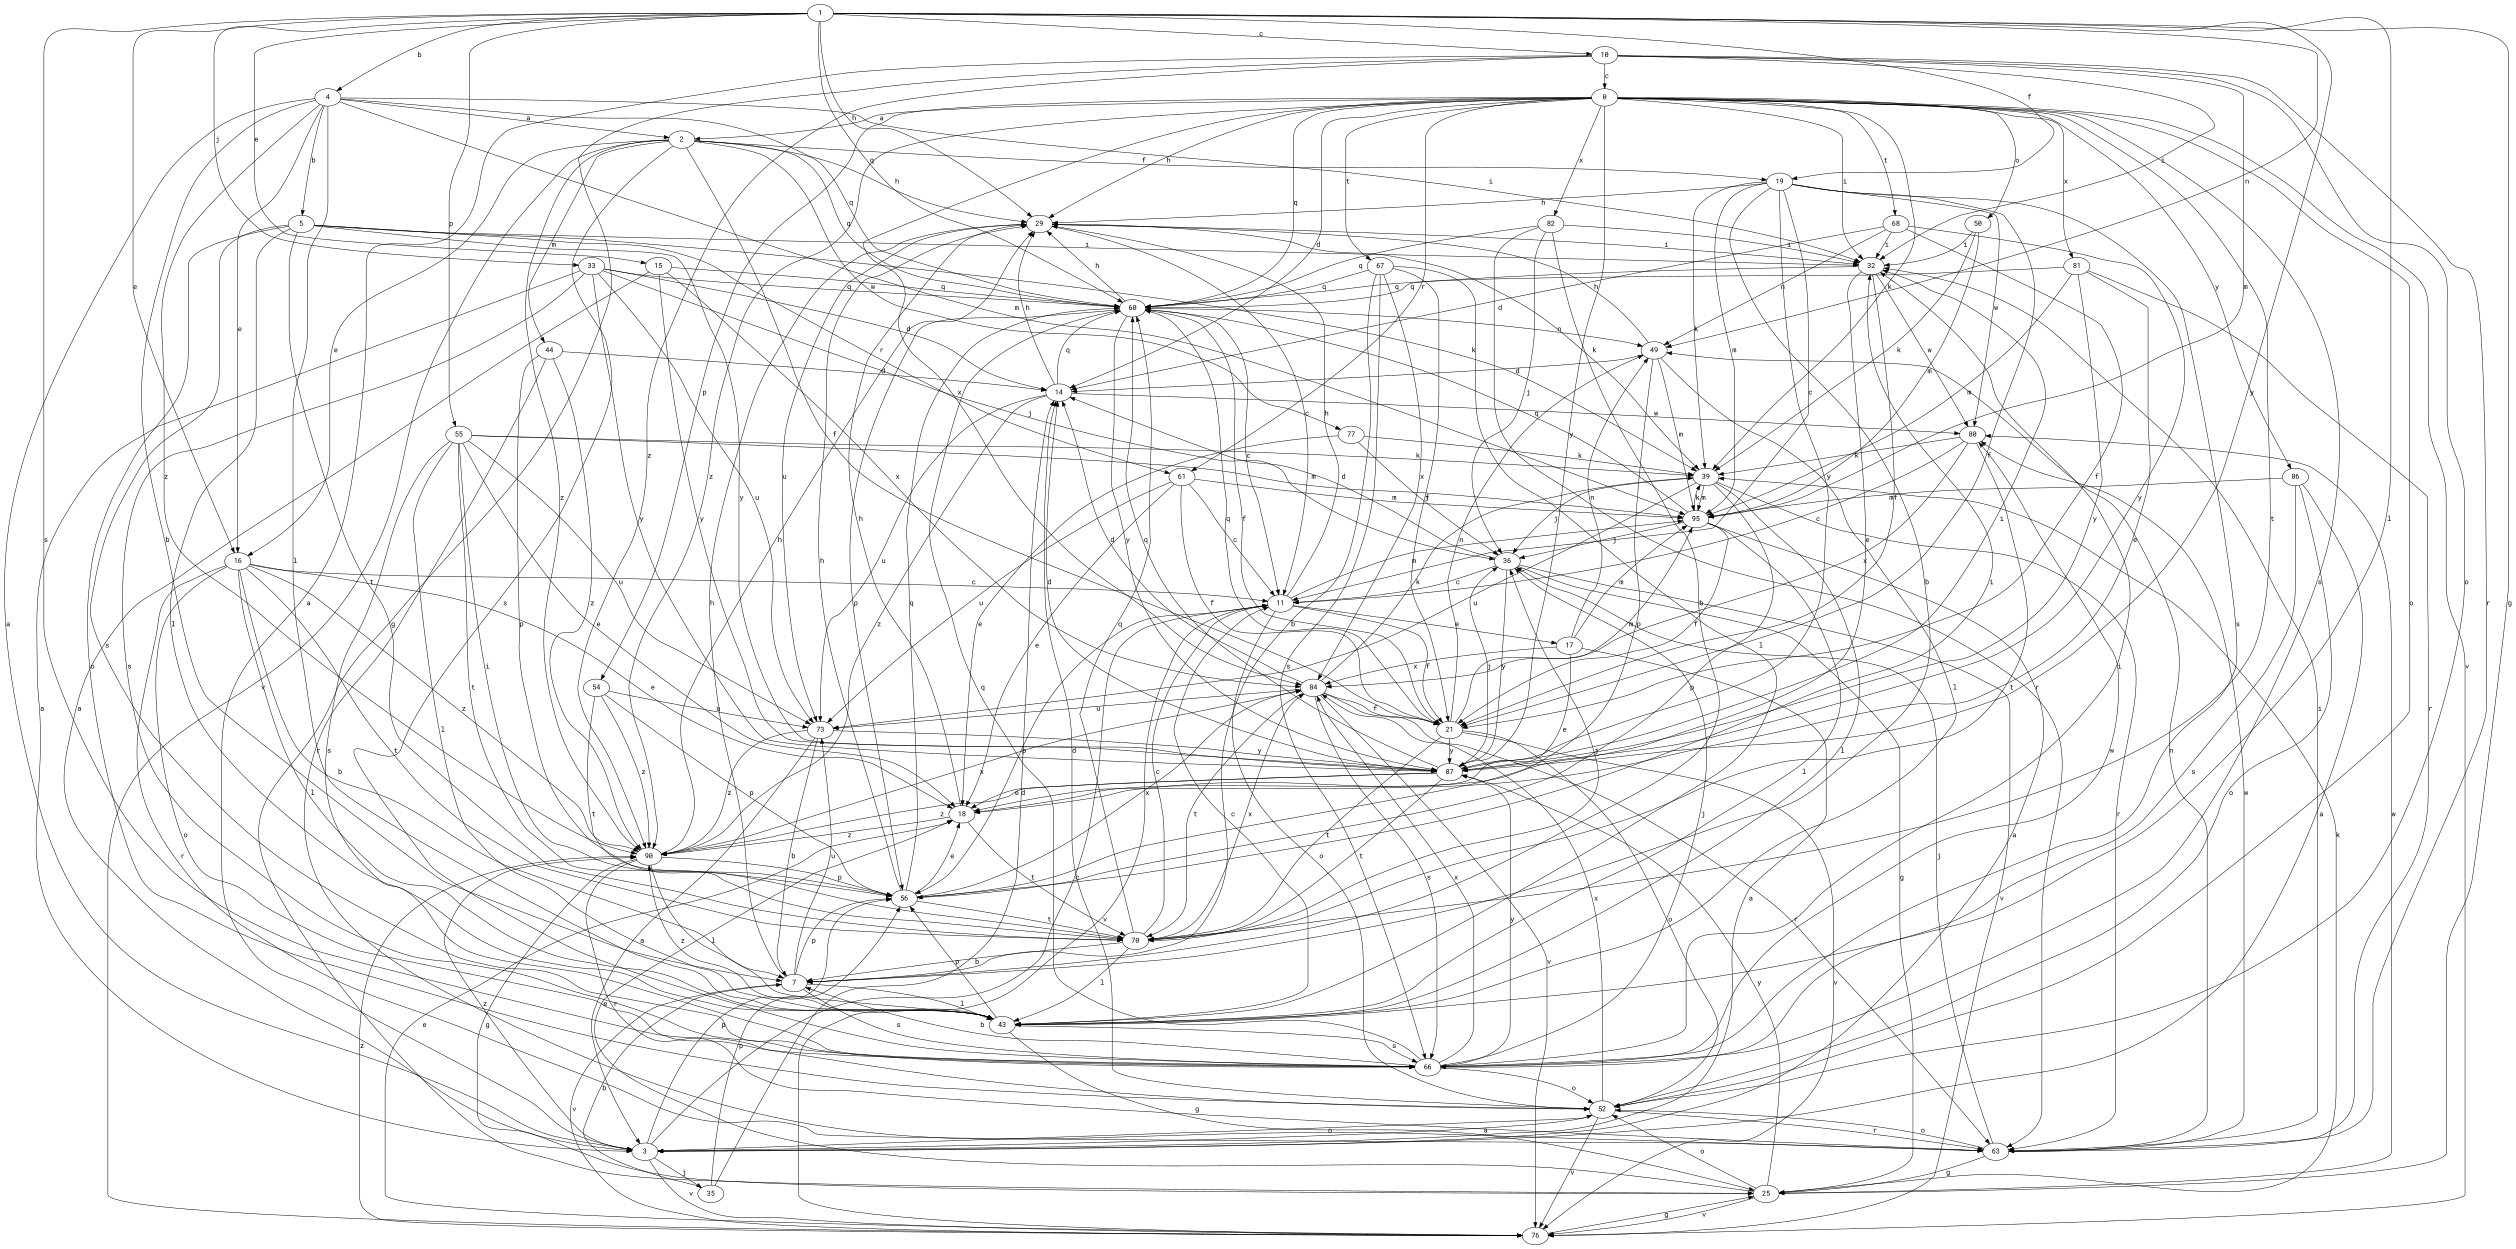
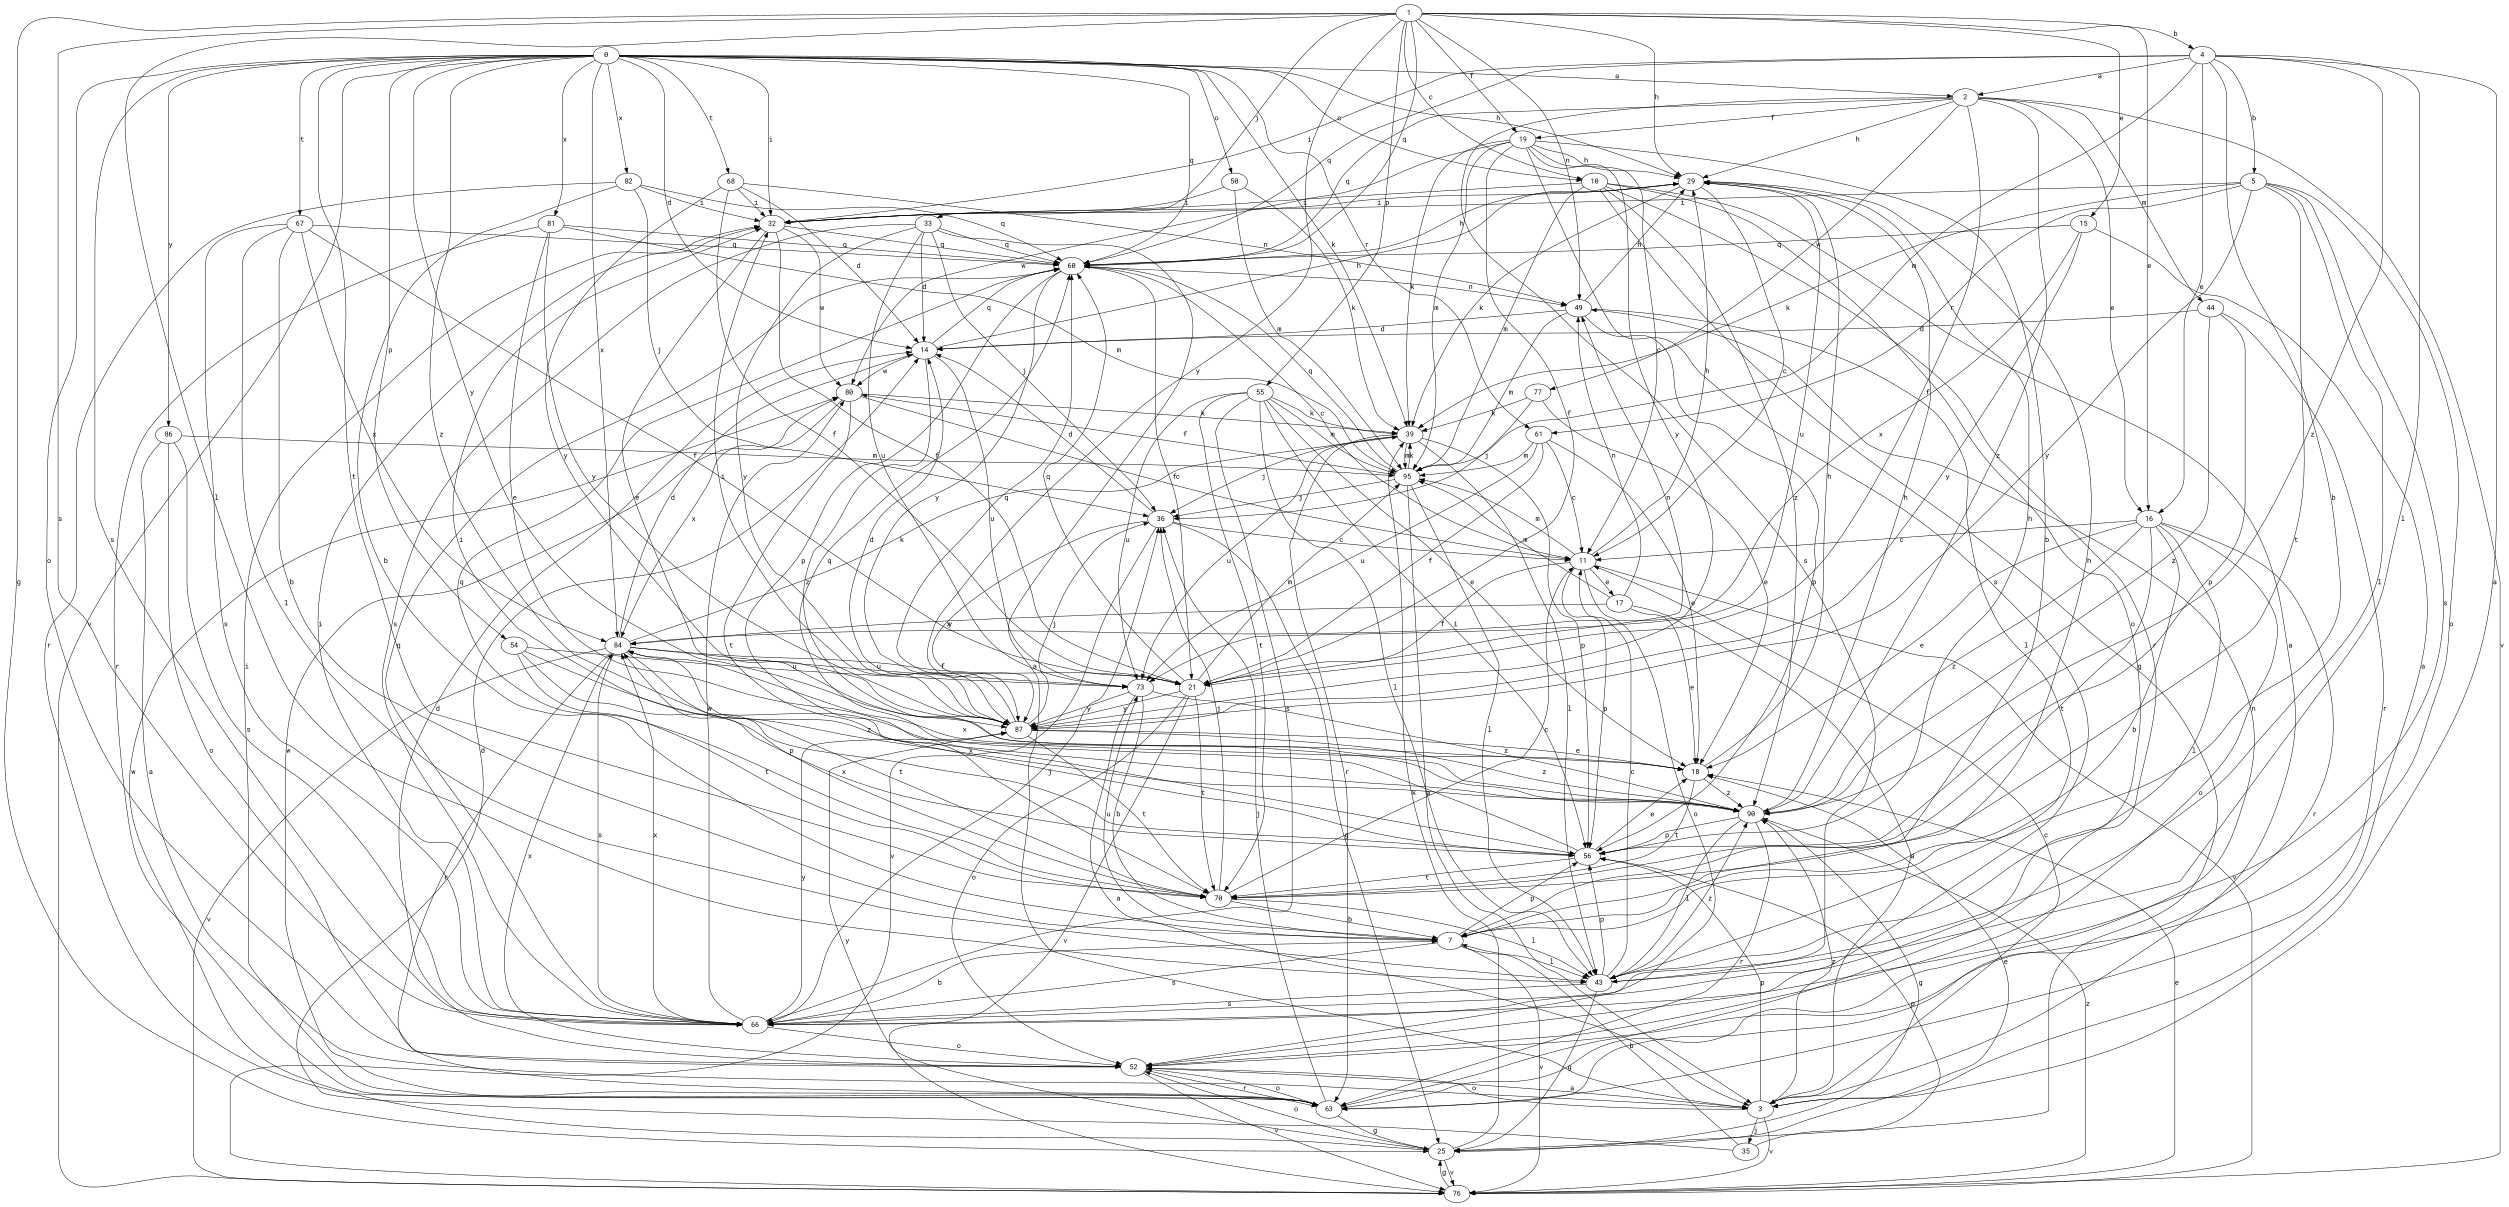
(1605, 74) -> (1302, 91)
(1633, 651) -> (1131, 435)
